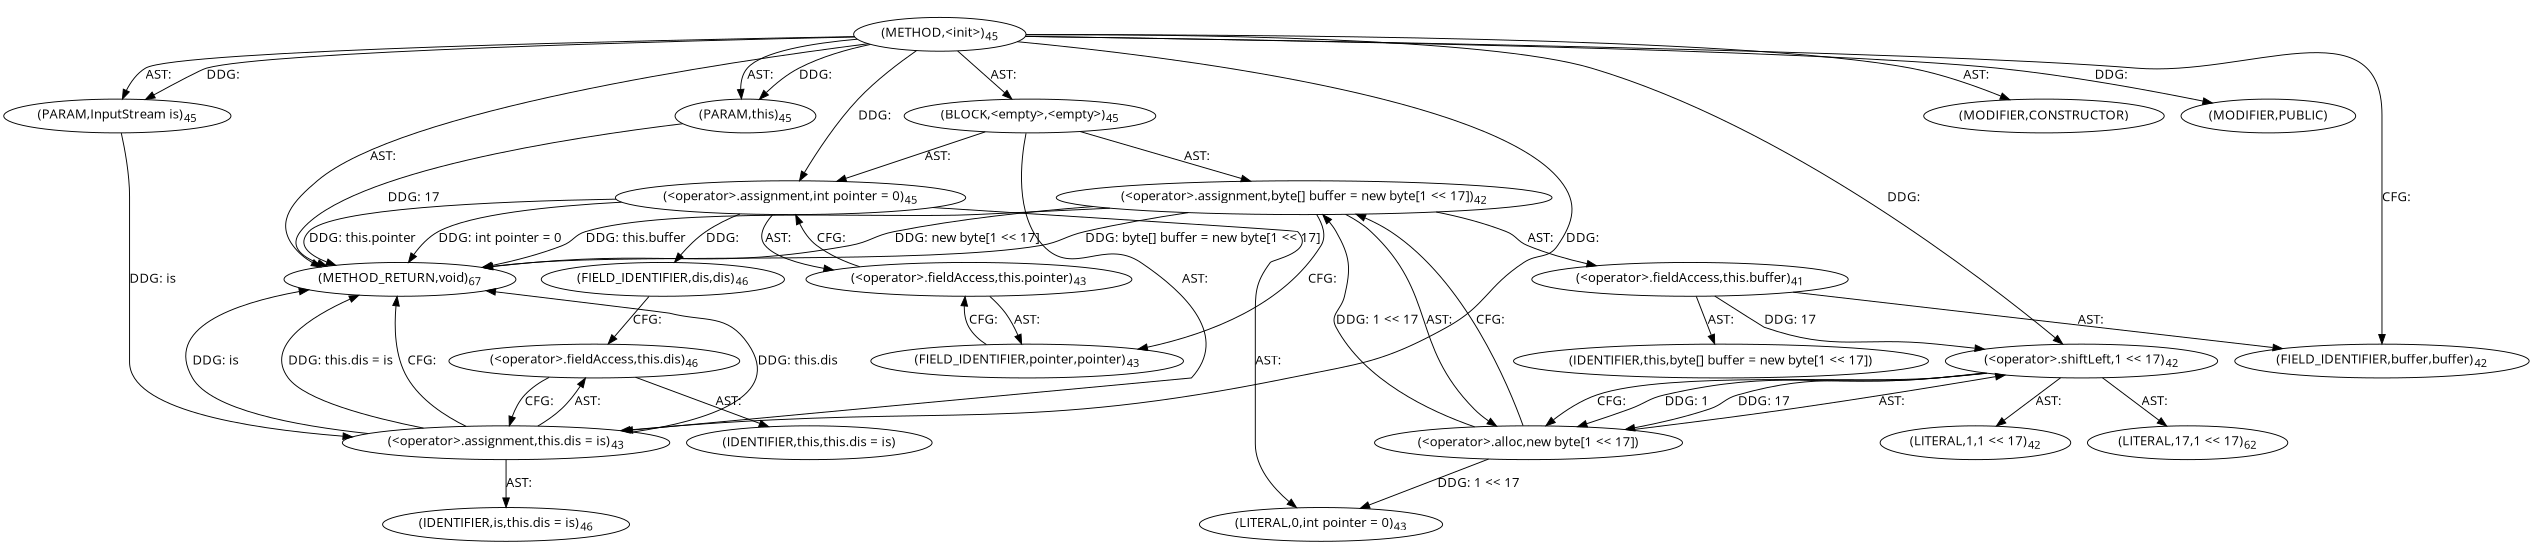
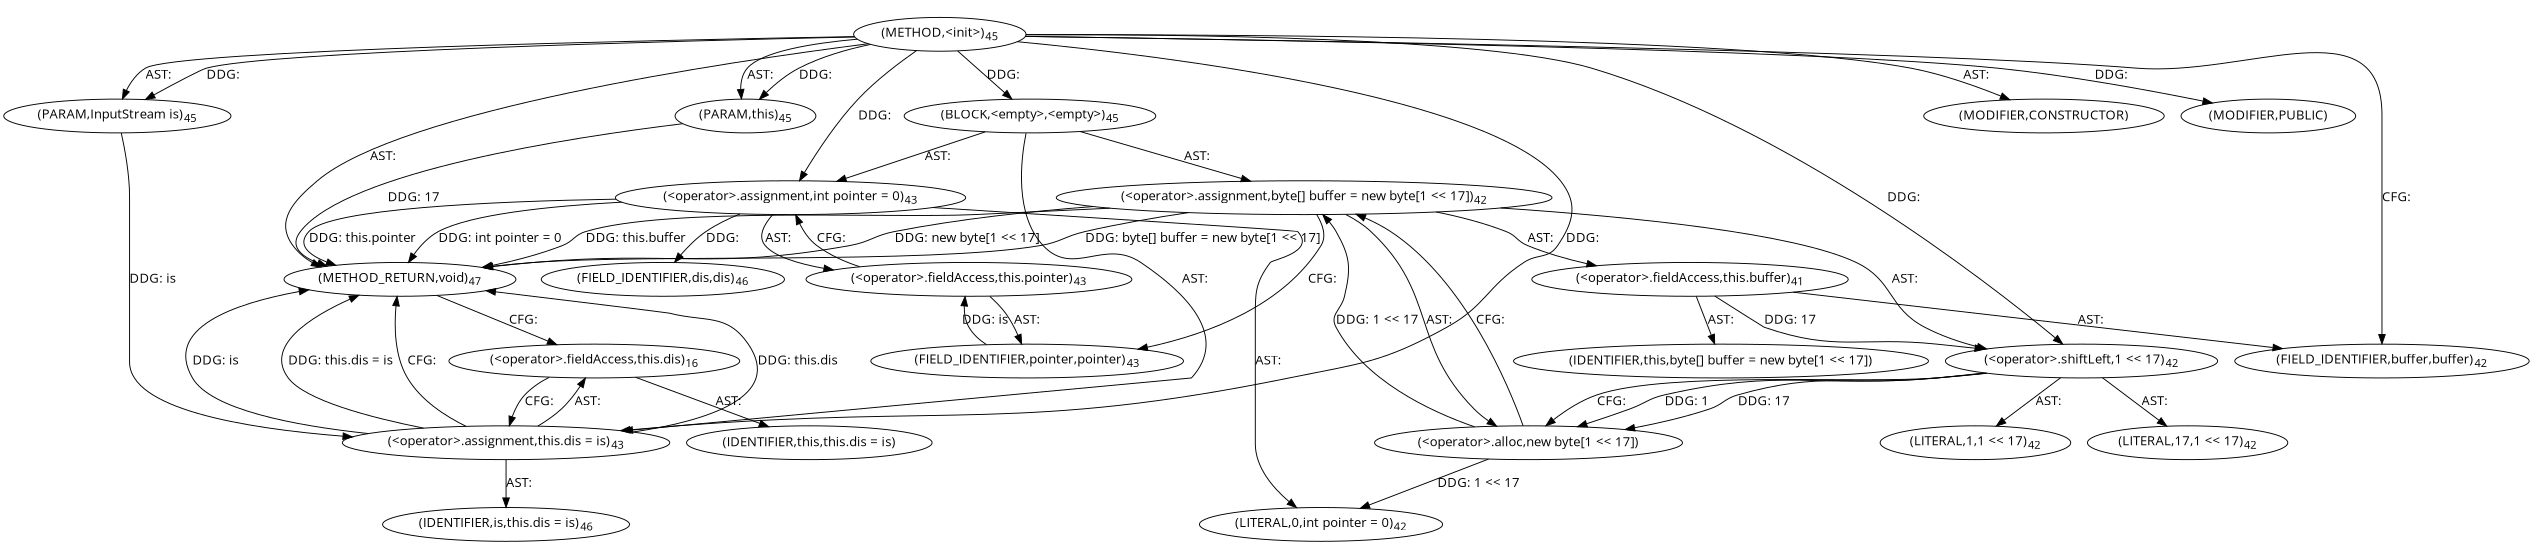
(1006, 75) -> (1006, 75)
(911, 196) -> (911, 196)
(475, 278) -> (475, 278)
(632, 317) -> (492, 318)
(985, 320) -> (985, 320)
(692, 360) -> (692, 360)
(1813, 406) -> (1755, 235)
(2251, 441) -> (2251, 441)
(1400, 523) -> (1400, 523)
